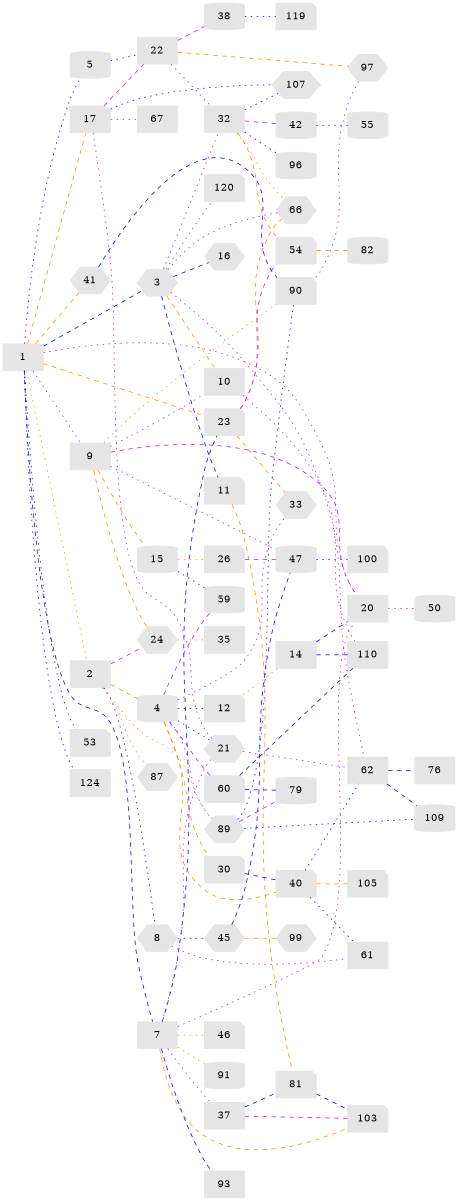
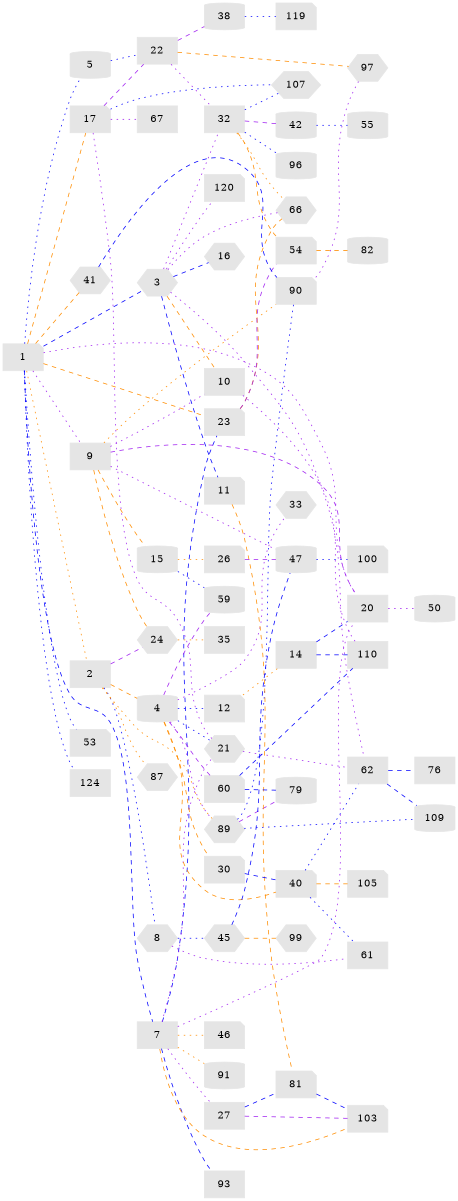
(261, 464) -> none
(224, 1116) -> (224, 1116)
